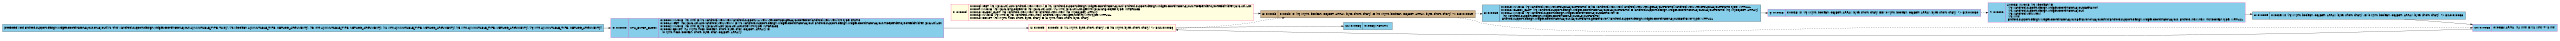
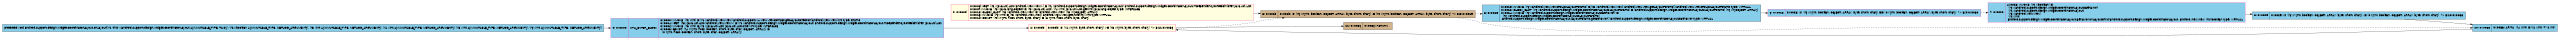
(1368, 26) -> (1368, 26)
(2515, 28) -> (2515, 28)
